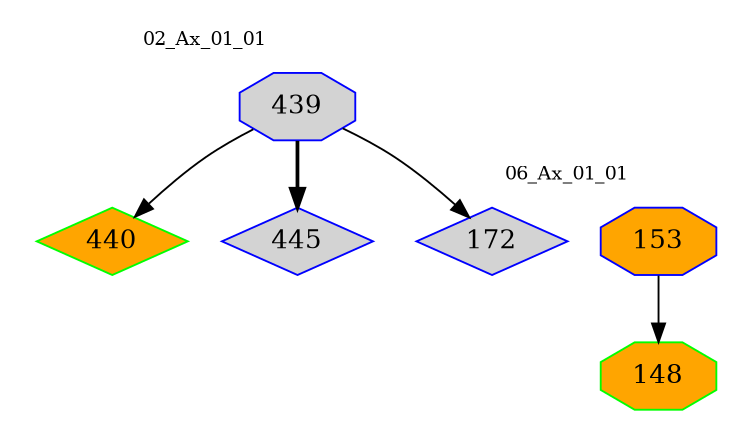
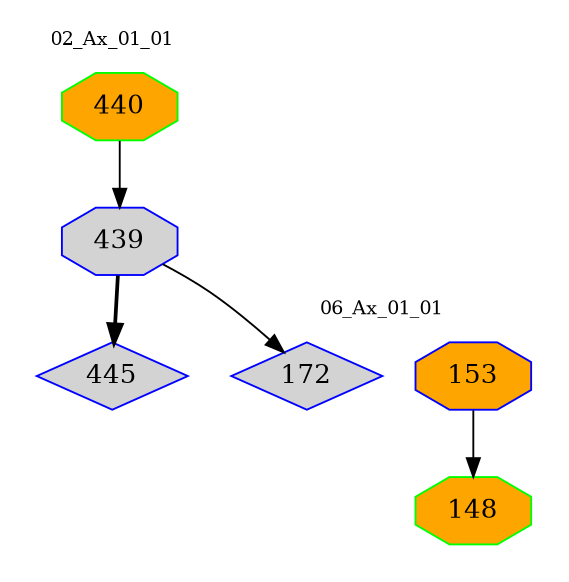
(198, 162) -> (120, 165)
(112, 241) -> (120, 107)
